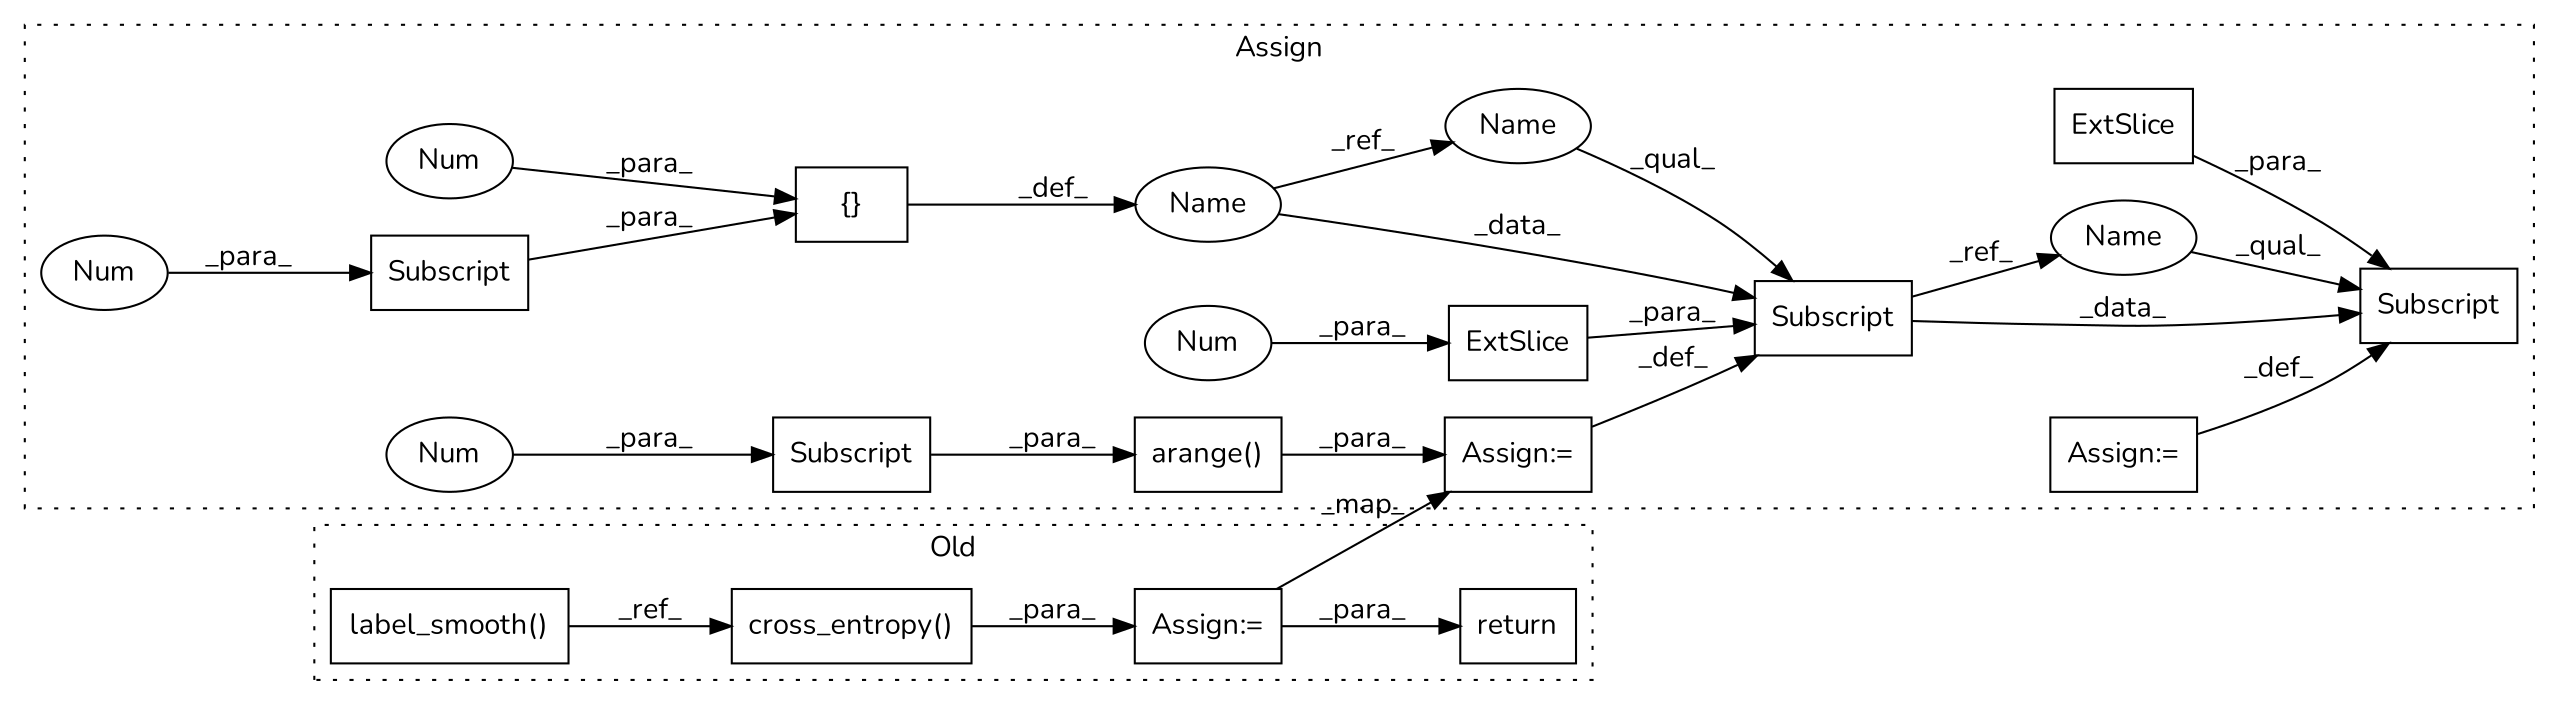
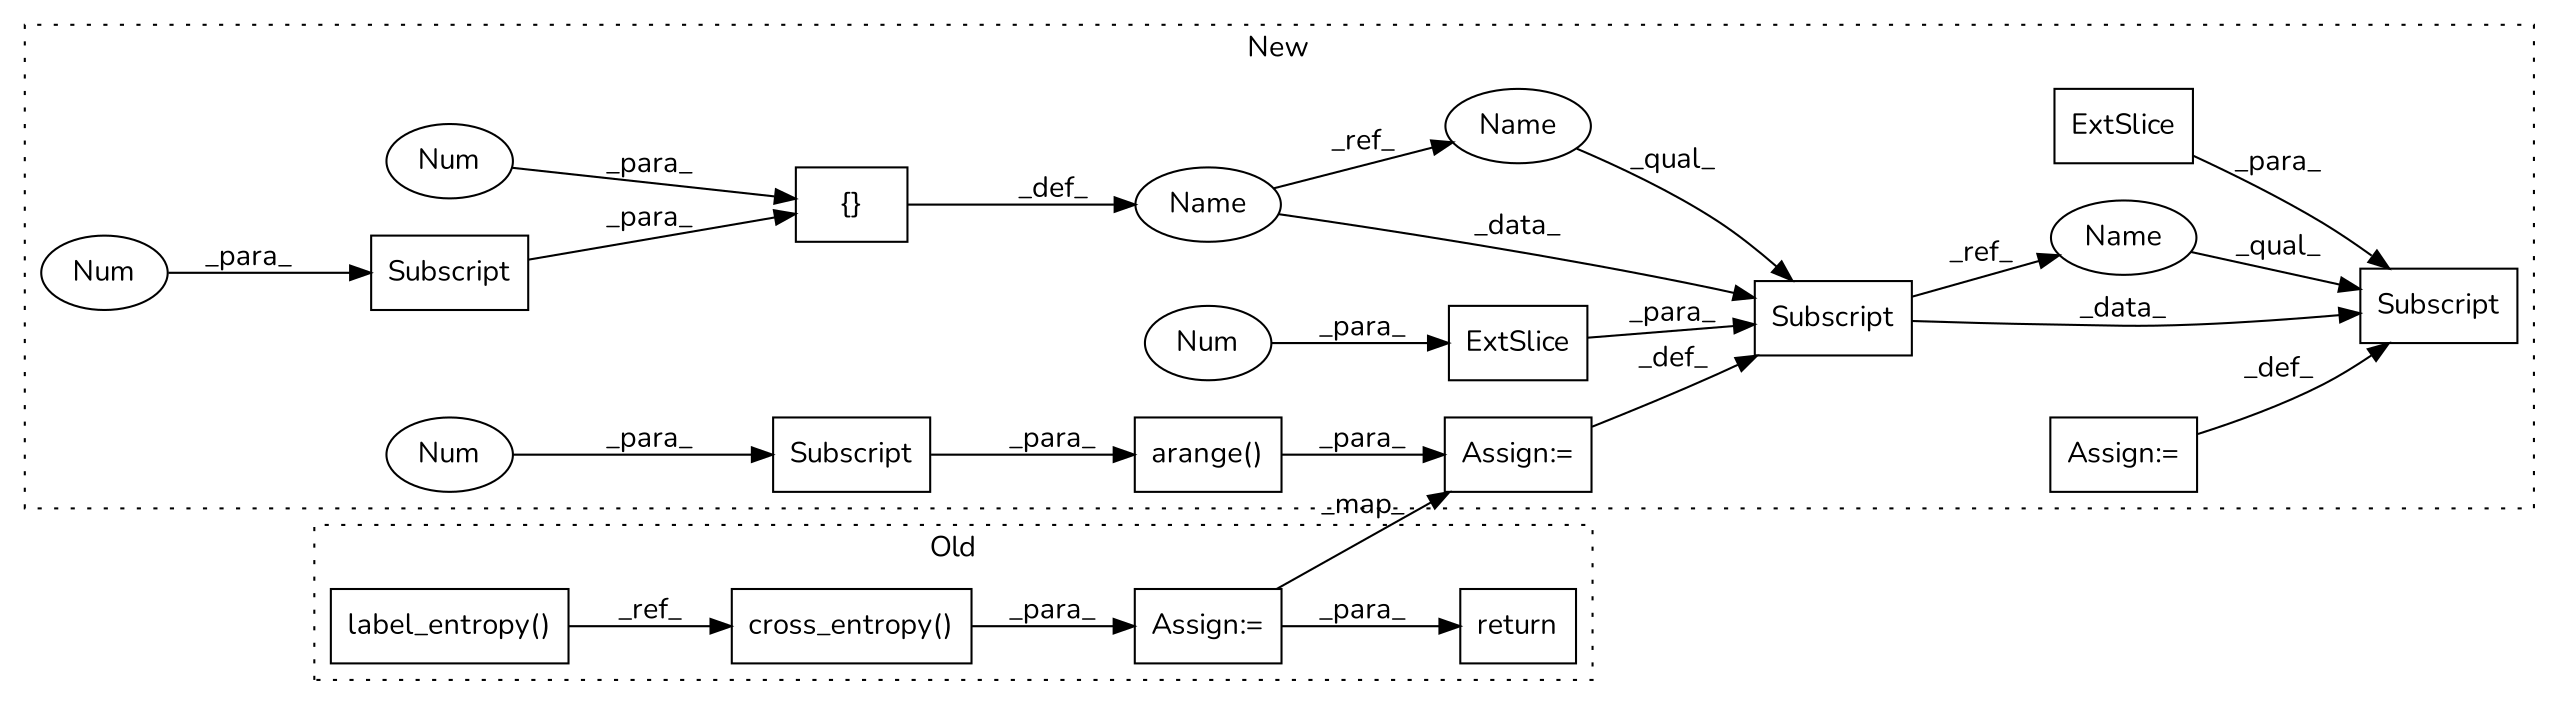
(1279, 49) -> (1279, 49)
(450, 626) -> (450, 626)
